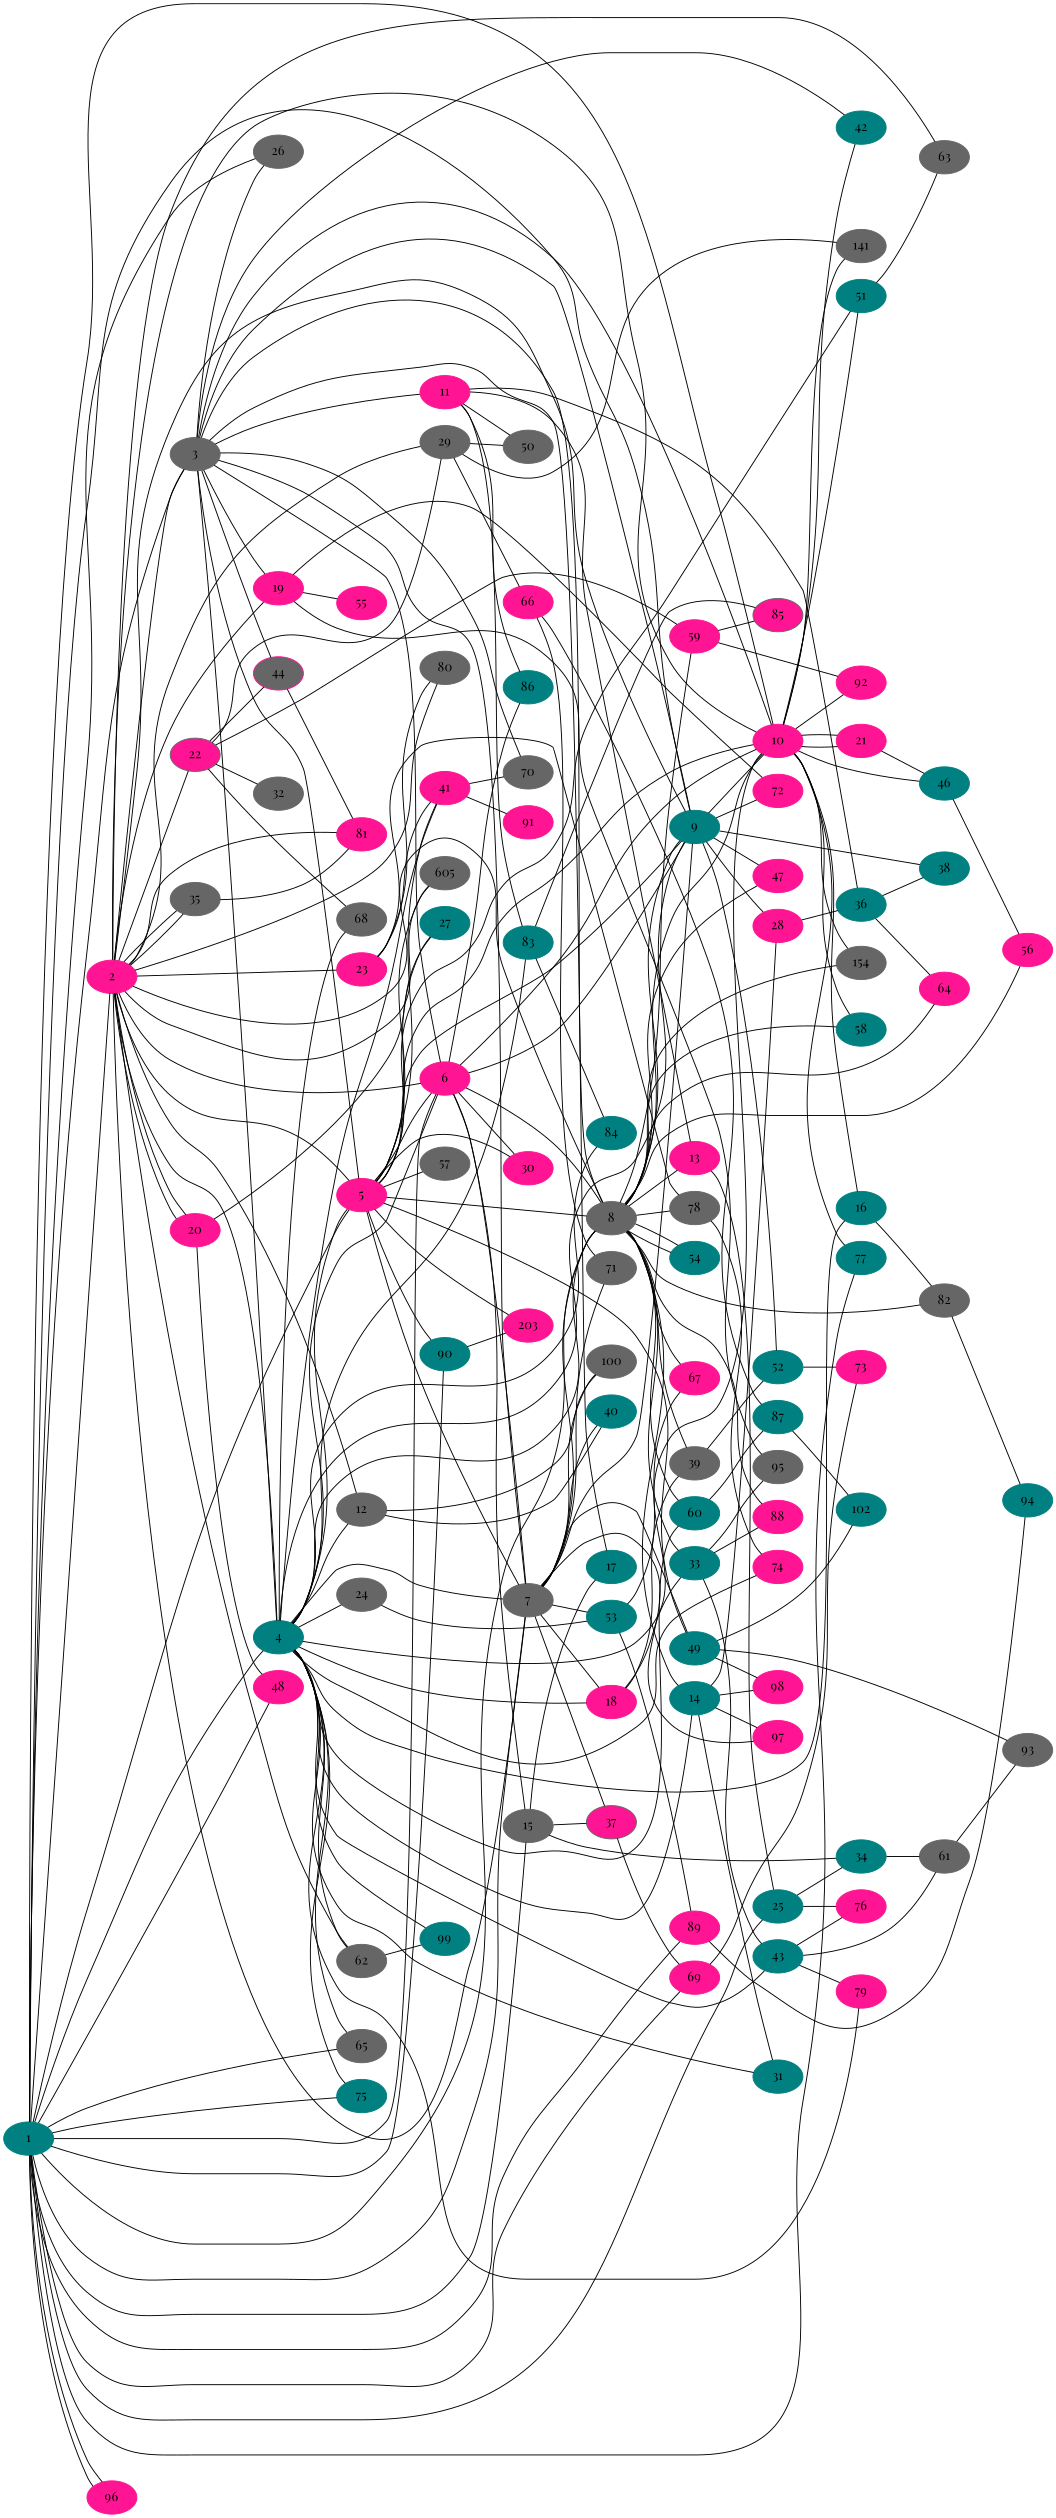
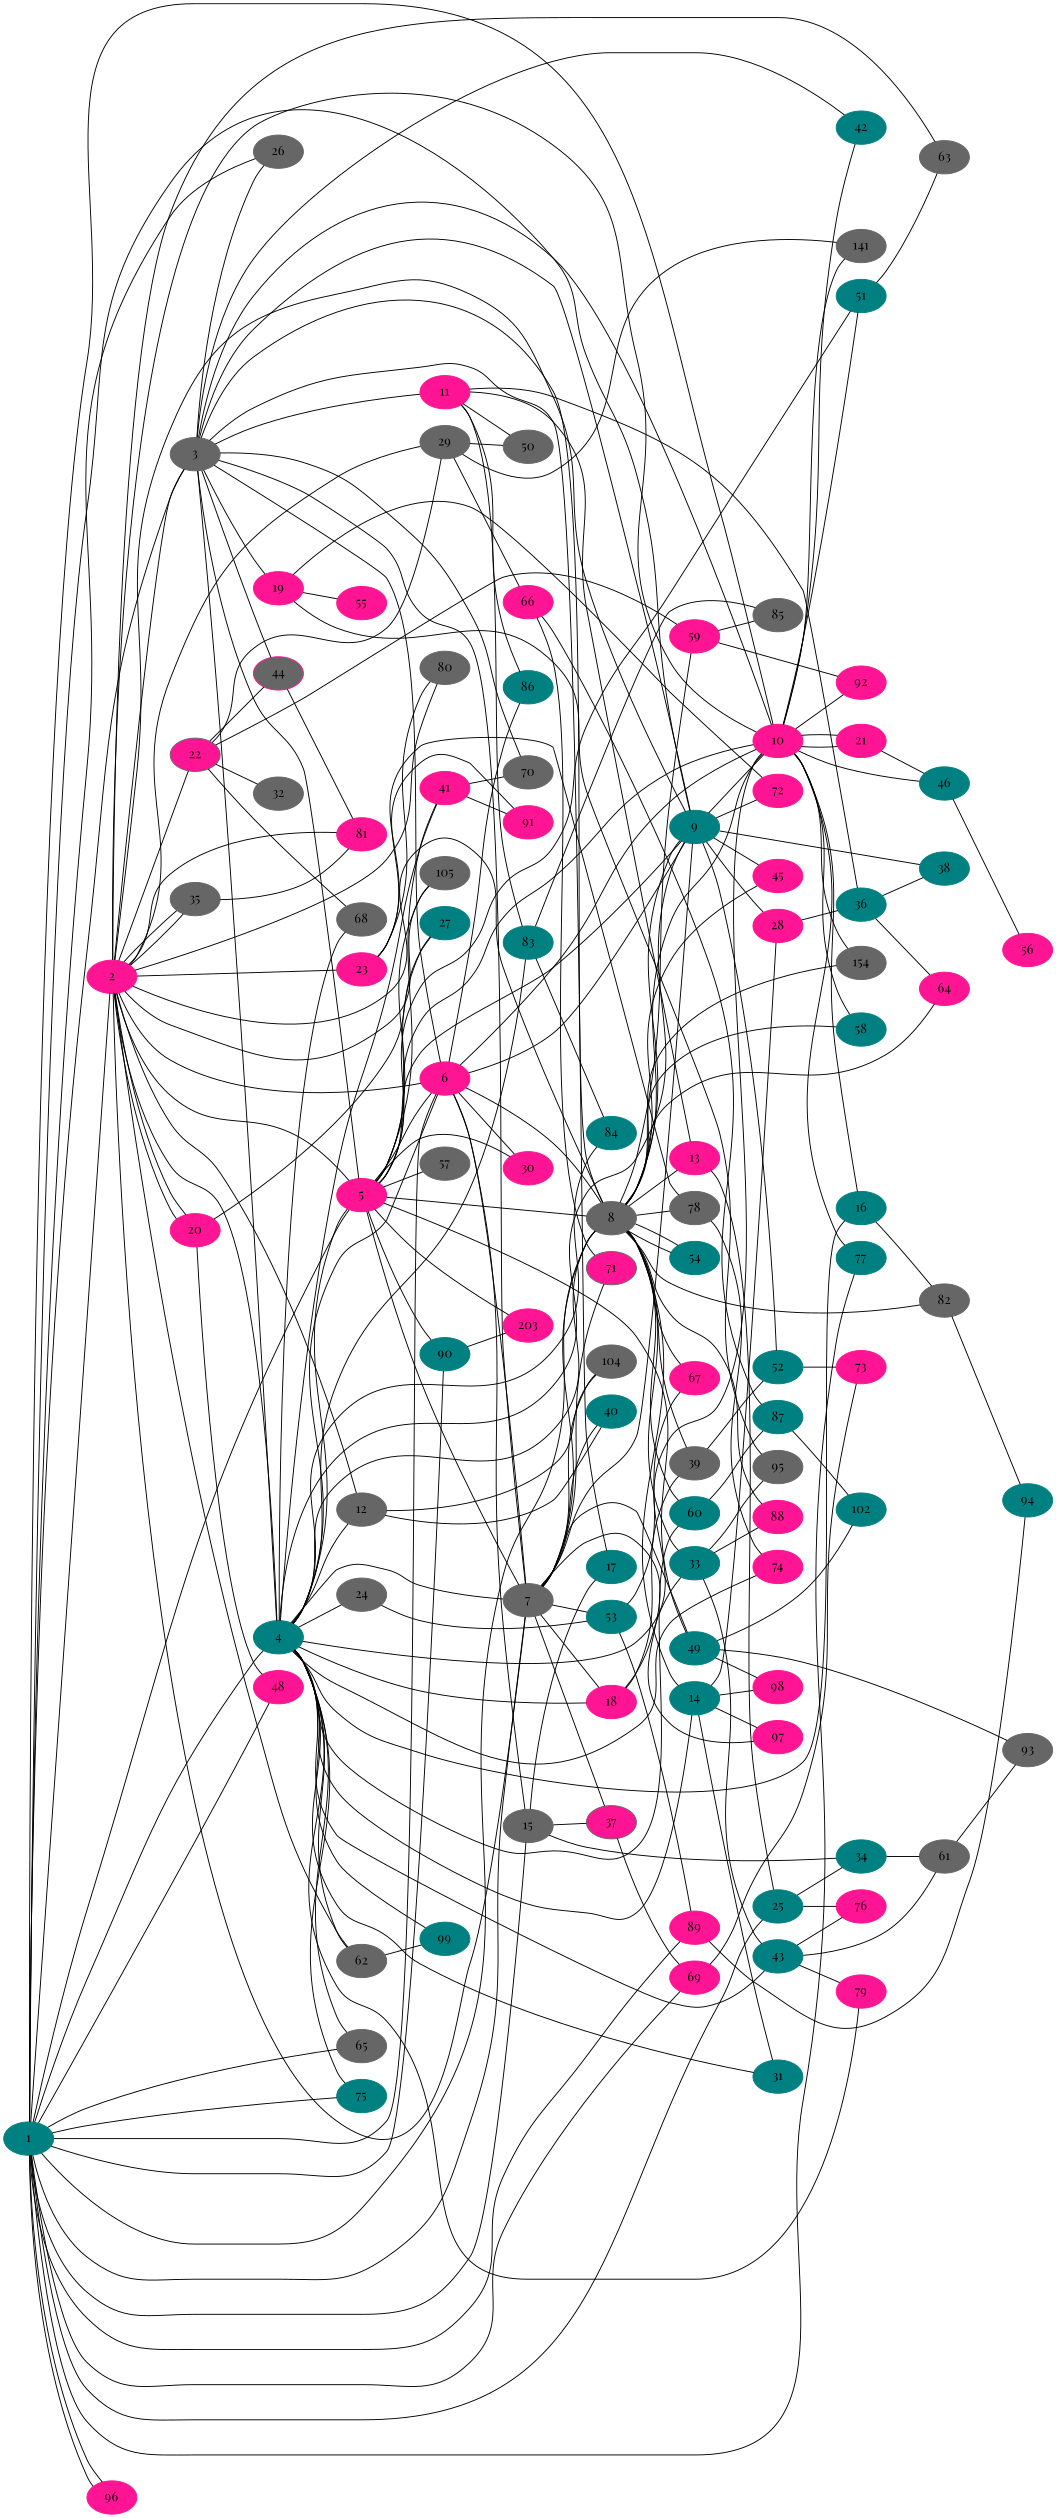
(778, 615) -> (778, 615)
(149, 785) -> none
(445, 873) -> (445, 873)
(778, 876) -> (778, 876)
(404, 879) -> (423, 761)
(836, 1116) -> none
(611, 1268) -> (611, 1268)
(611, 1362) -> (611, 1362)
